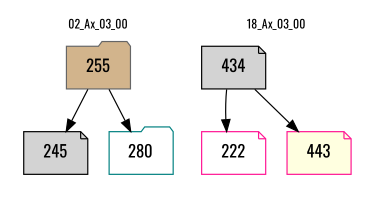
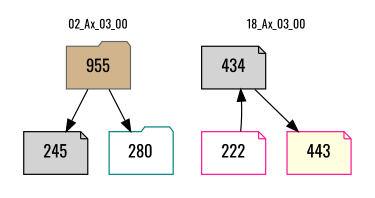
(98, 68) -> (98, 68)
(226, 104) -> (242, 116)
